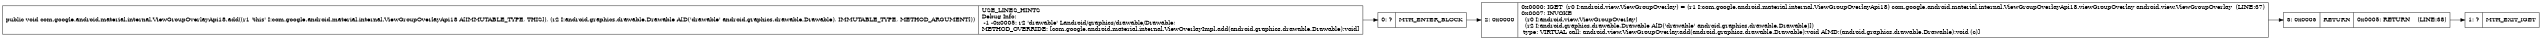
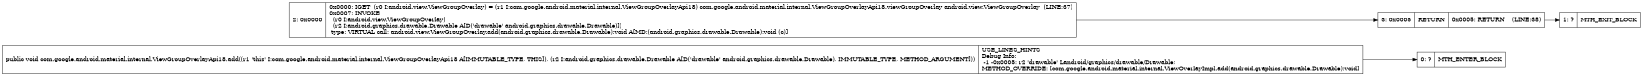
(1472, 20) -> none
(2511, 20) -> (1609, 20)
